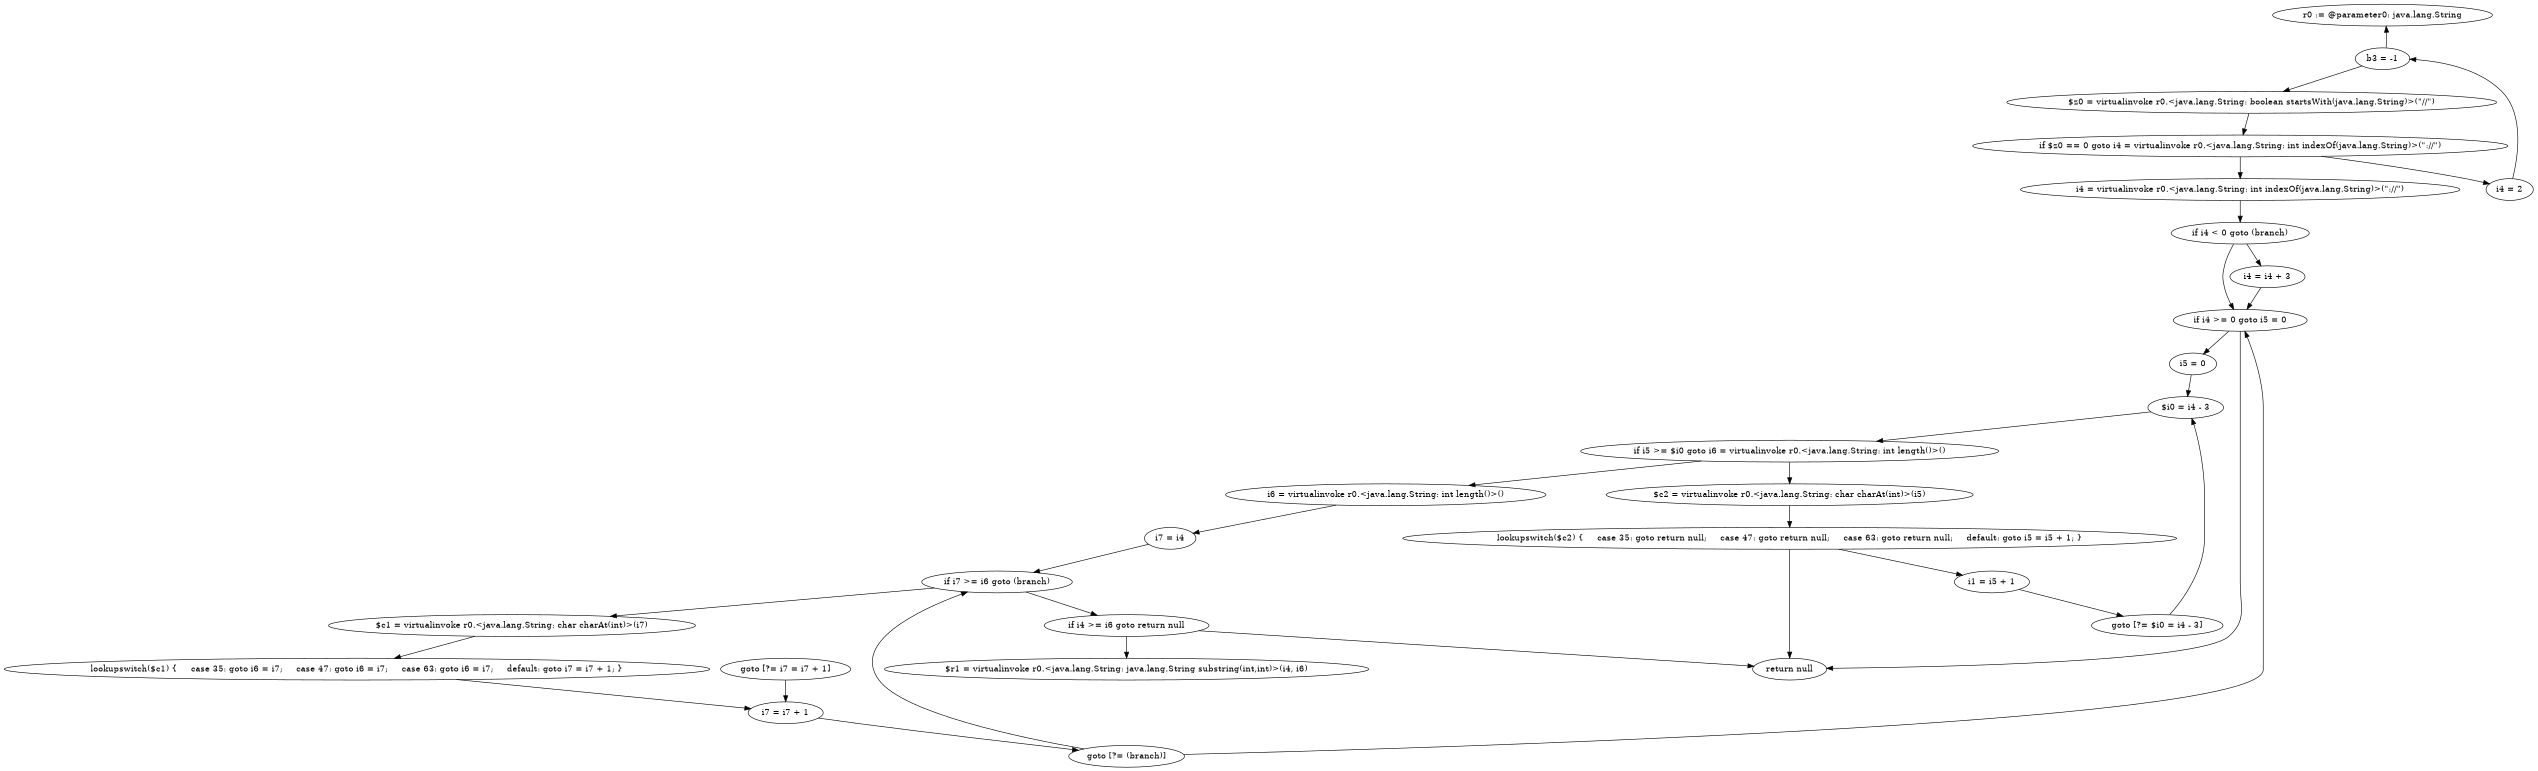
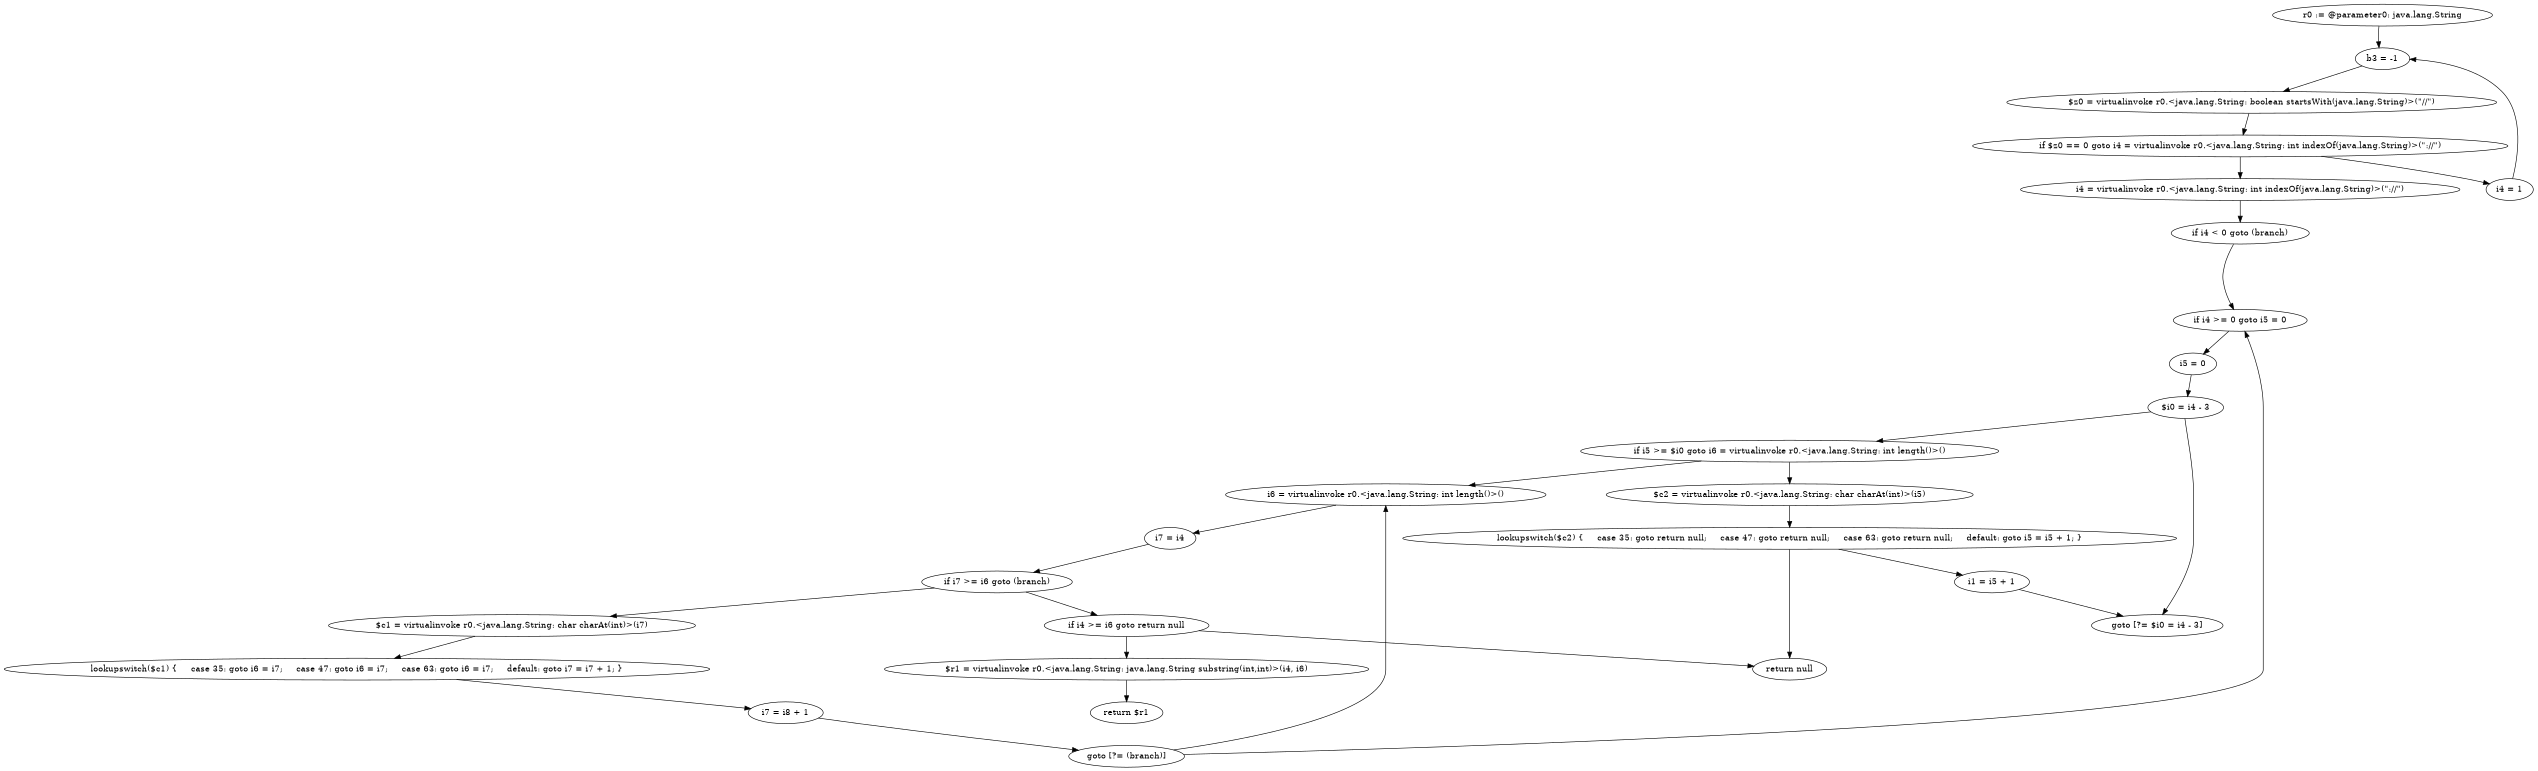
(2387, 40) -> (2379, 34)
(2510, 190) -> (2510, 190)
(2268, 277) -> none
(2204, 524) -> (2194, 517)
(2186, 649) -> none
(786, 669) -> none
(913, 703) -> (1363, 700)
(786, 713) -> (786, 713)
none -> (1127, 713)
